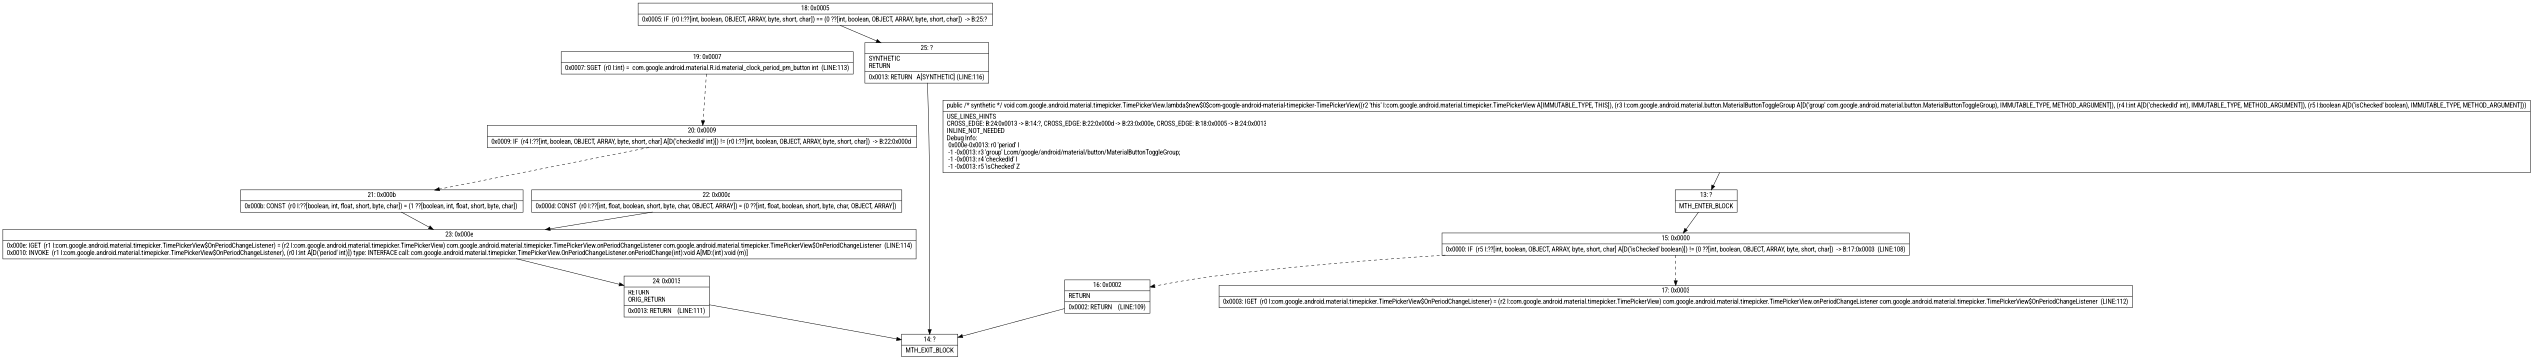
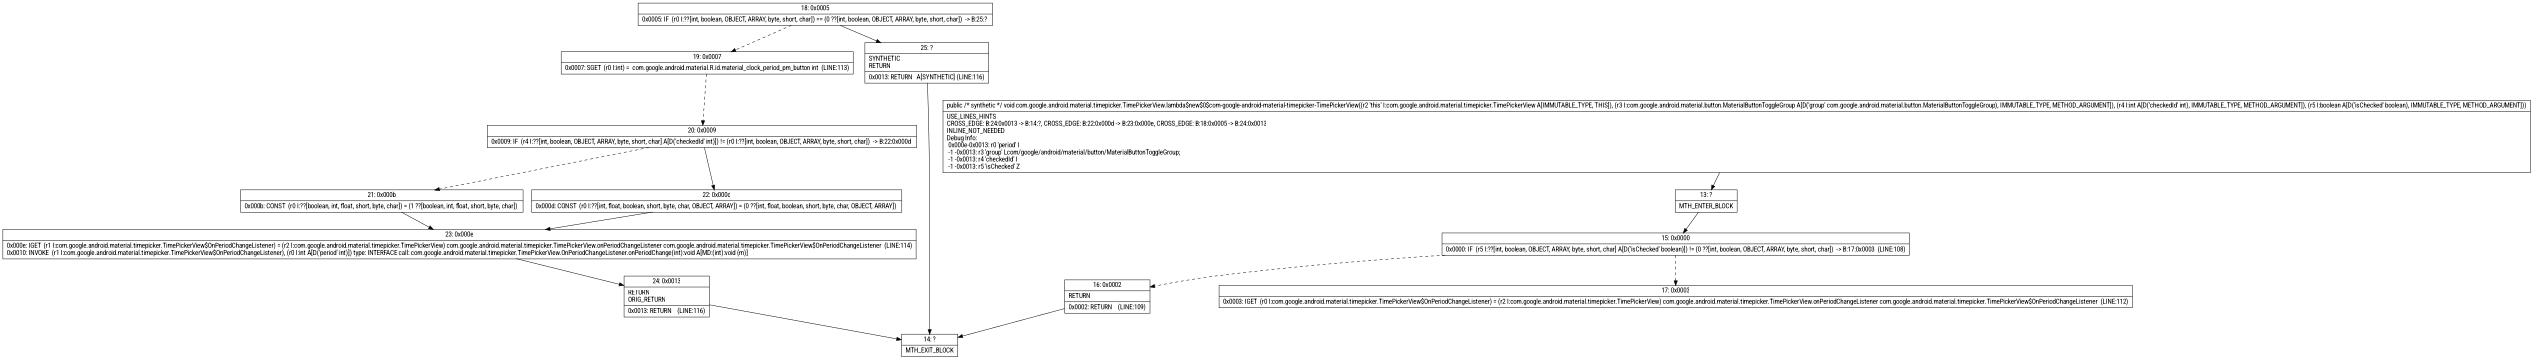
none -> (764, 38)
none -> (709, 166)
(667, 311) -> (667, 311)
